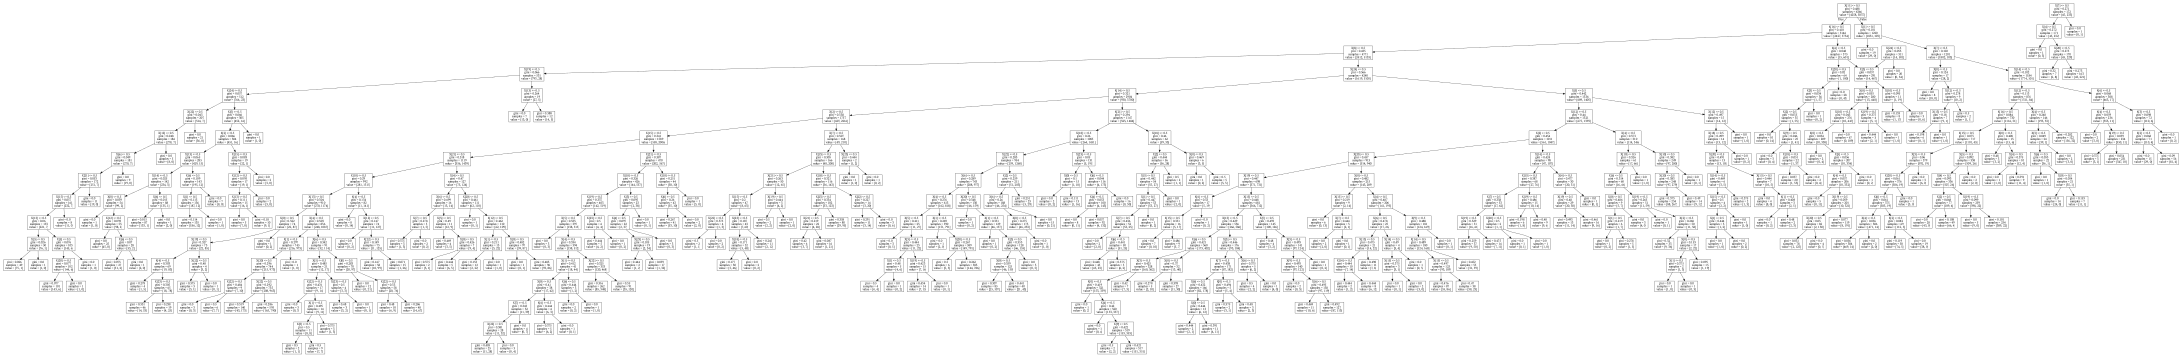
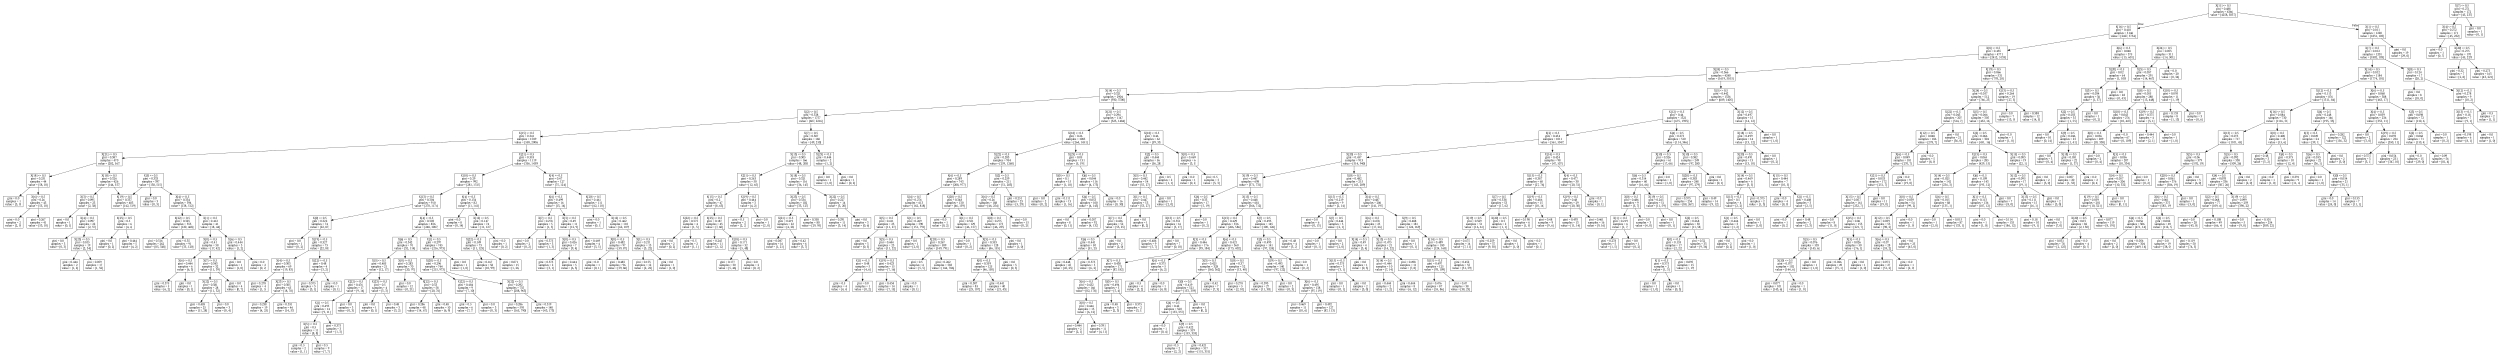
(582, 211) -> (138, 190)
